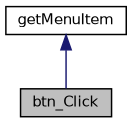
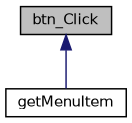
(66, 69) -> (66, 69)
